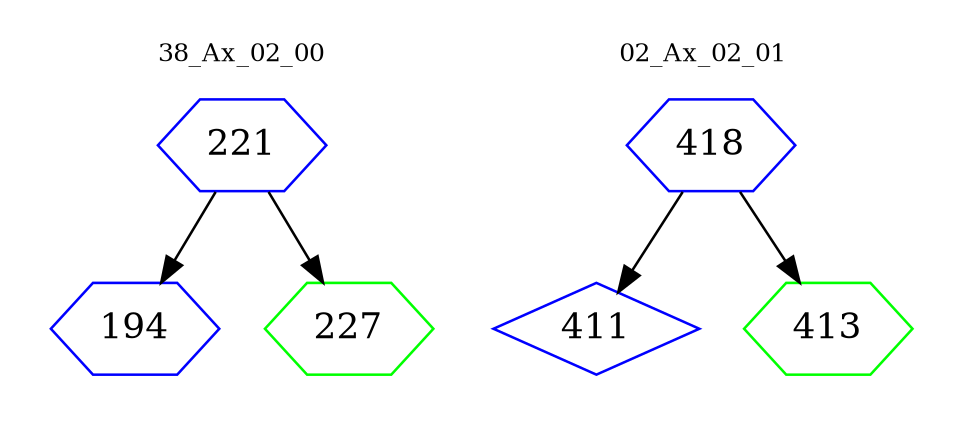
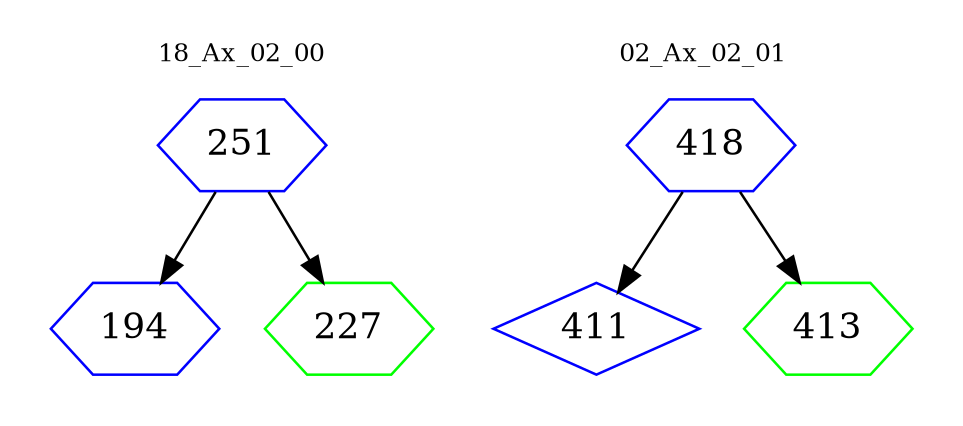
(242, 55) -> (242, 55)
(242, 145) -> (242, 145)
